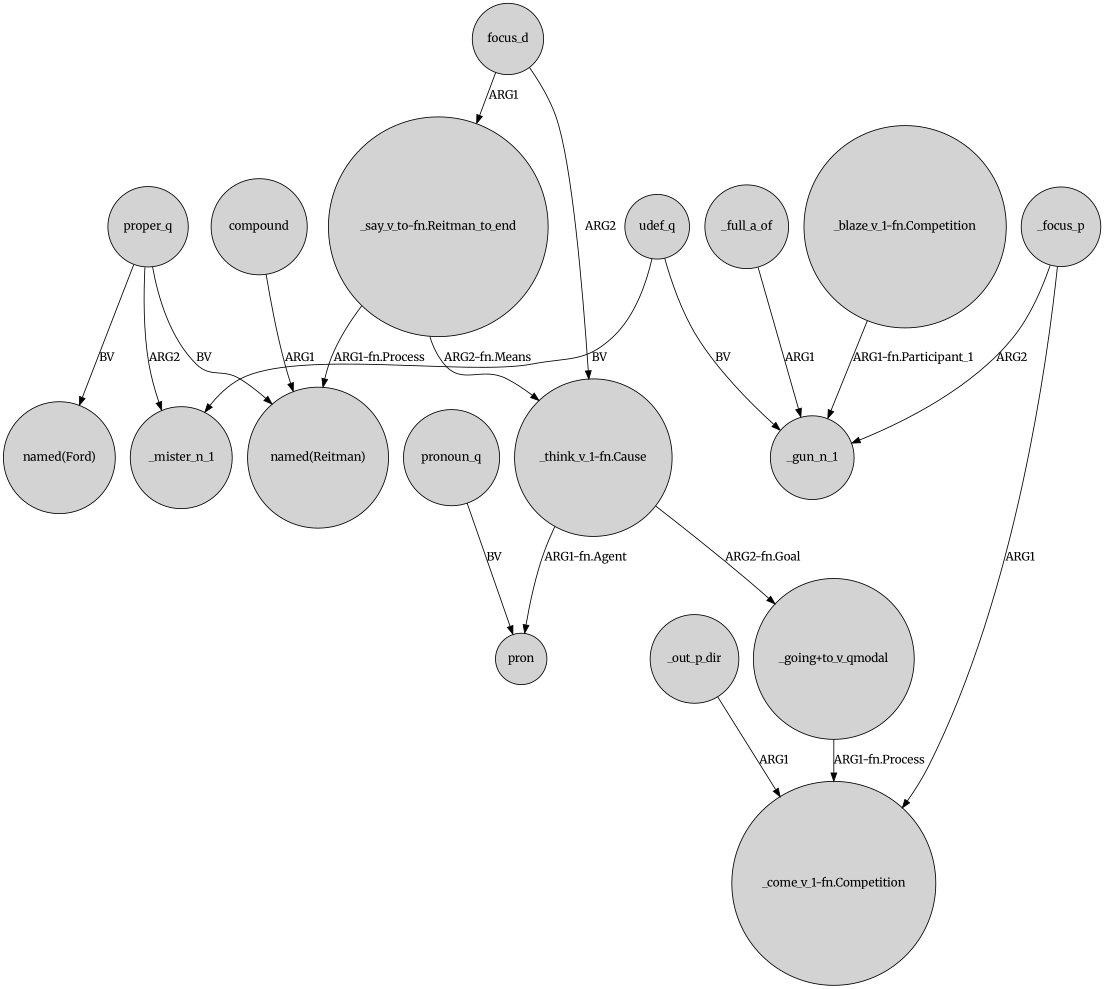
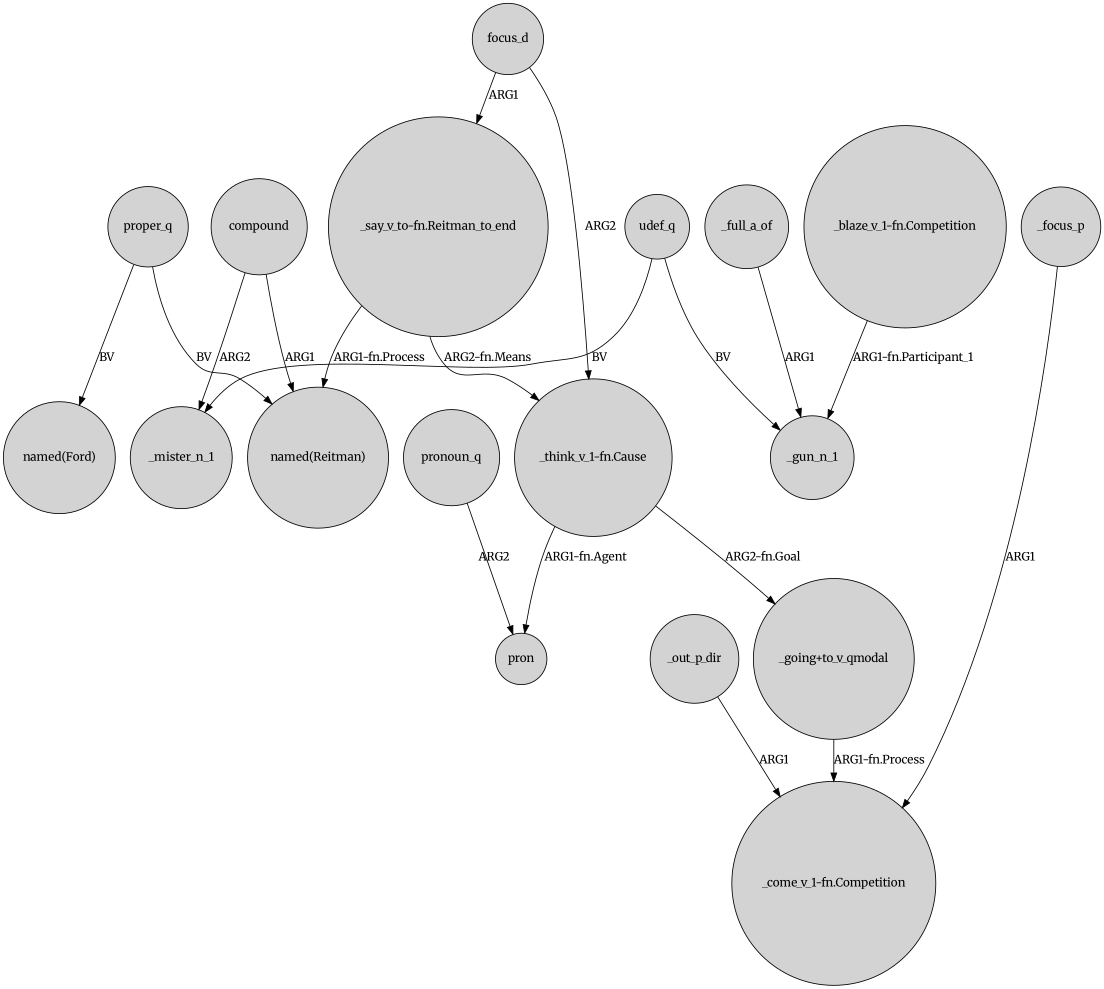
(145, 336) -> (224, 338)
(976, 374) -> none
(494, 558) -> (494, 558)
